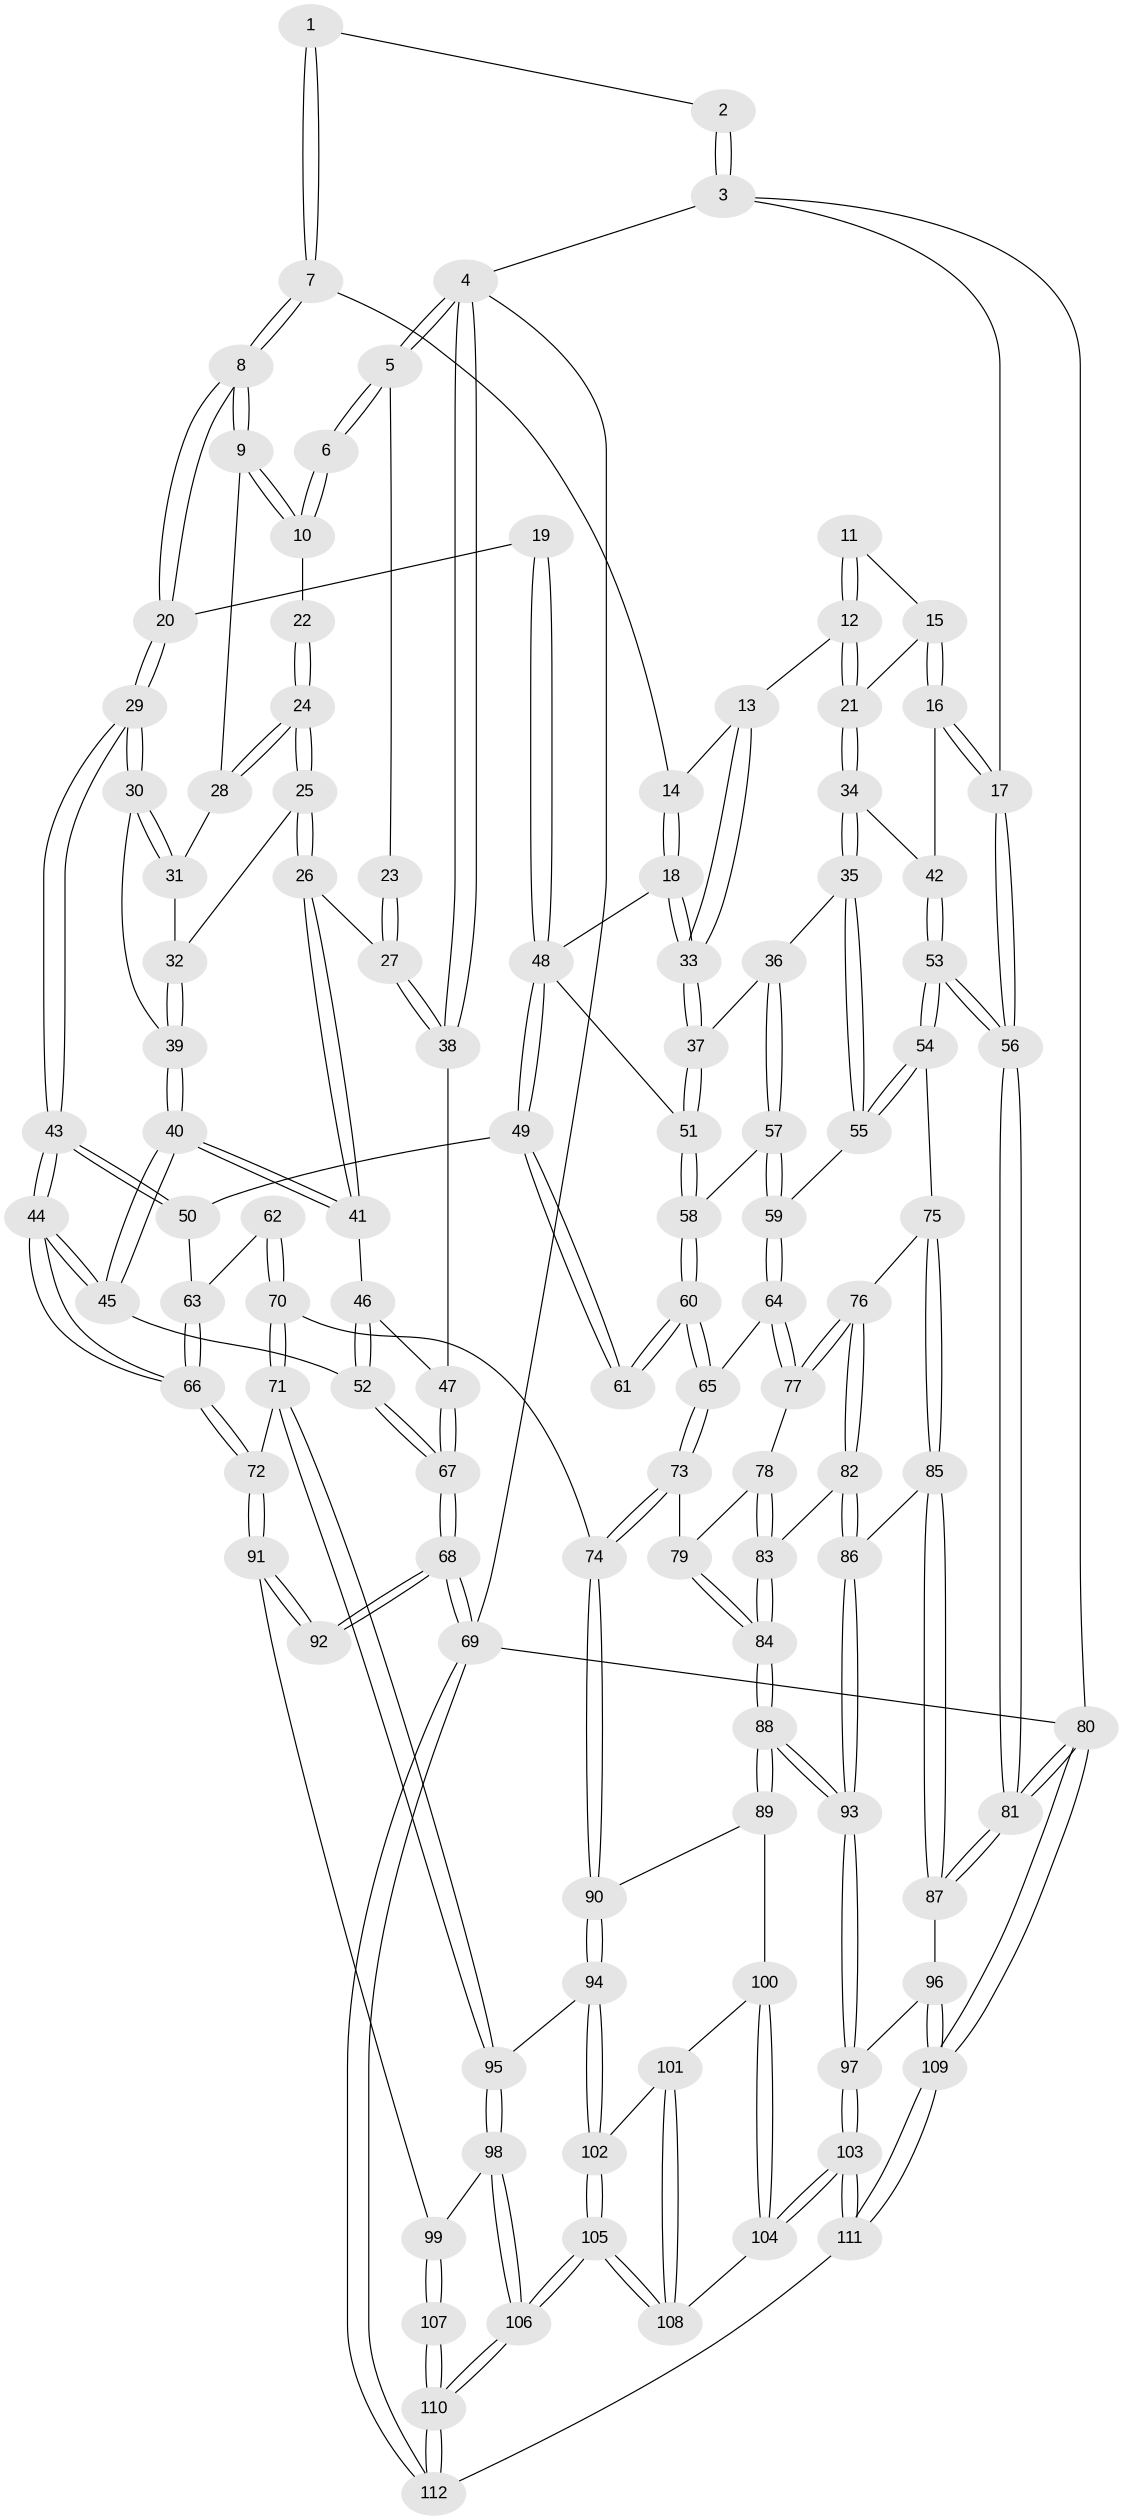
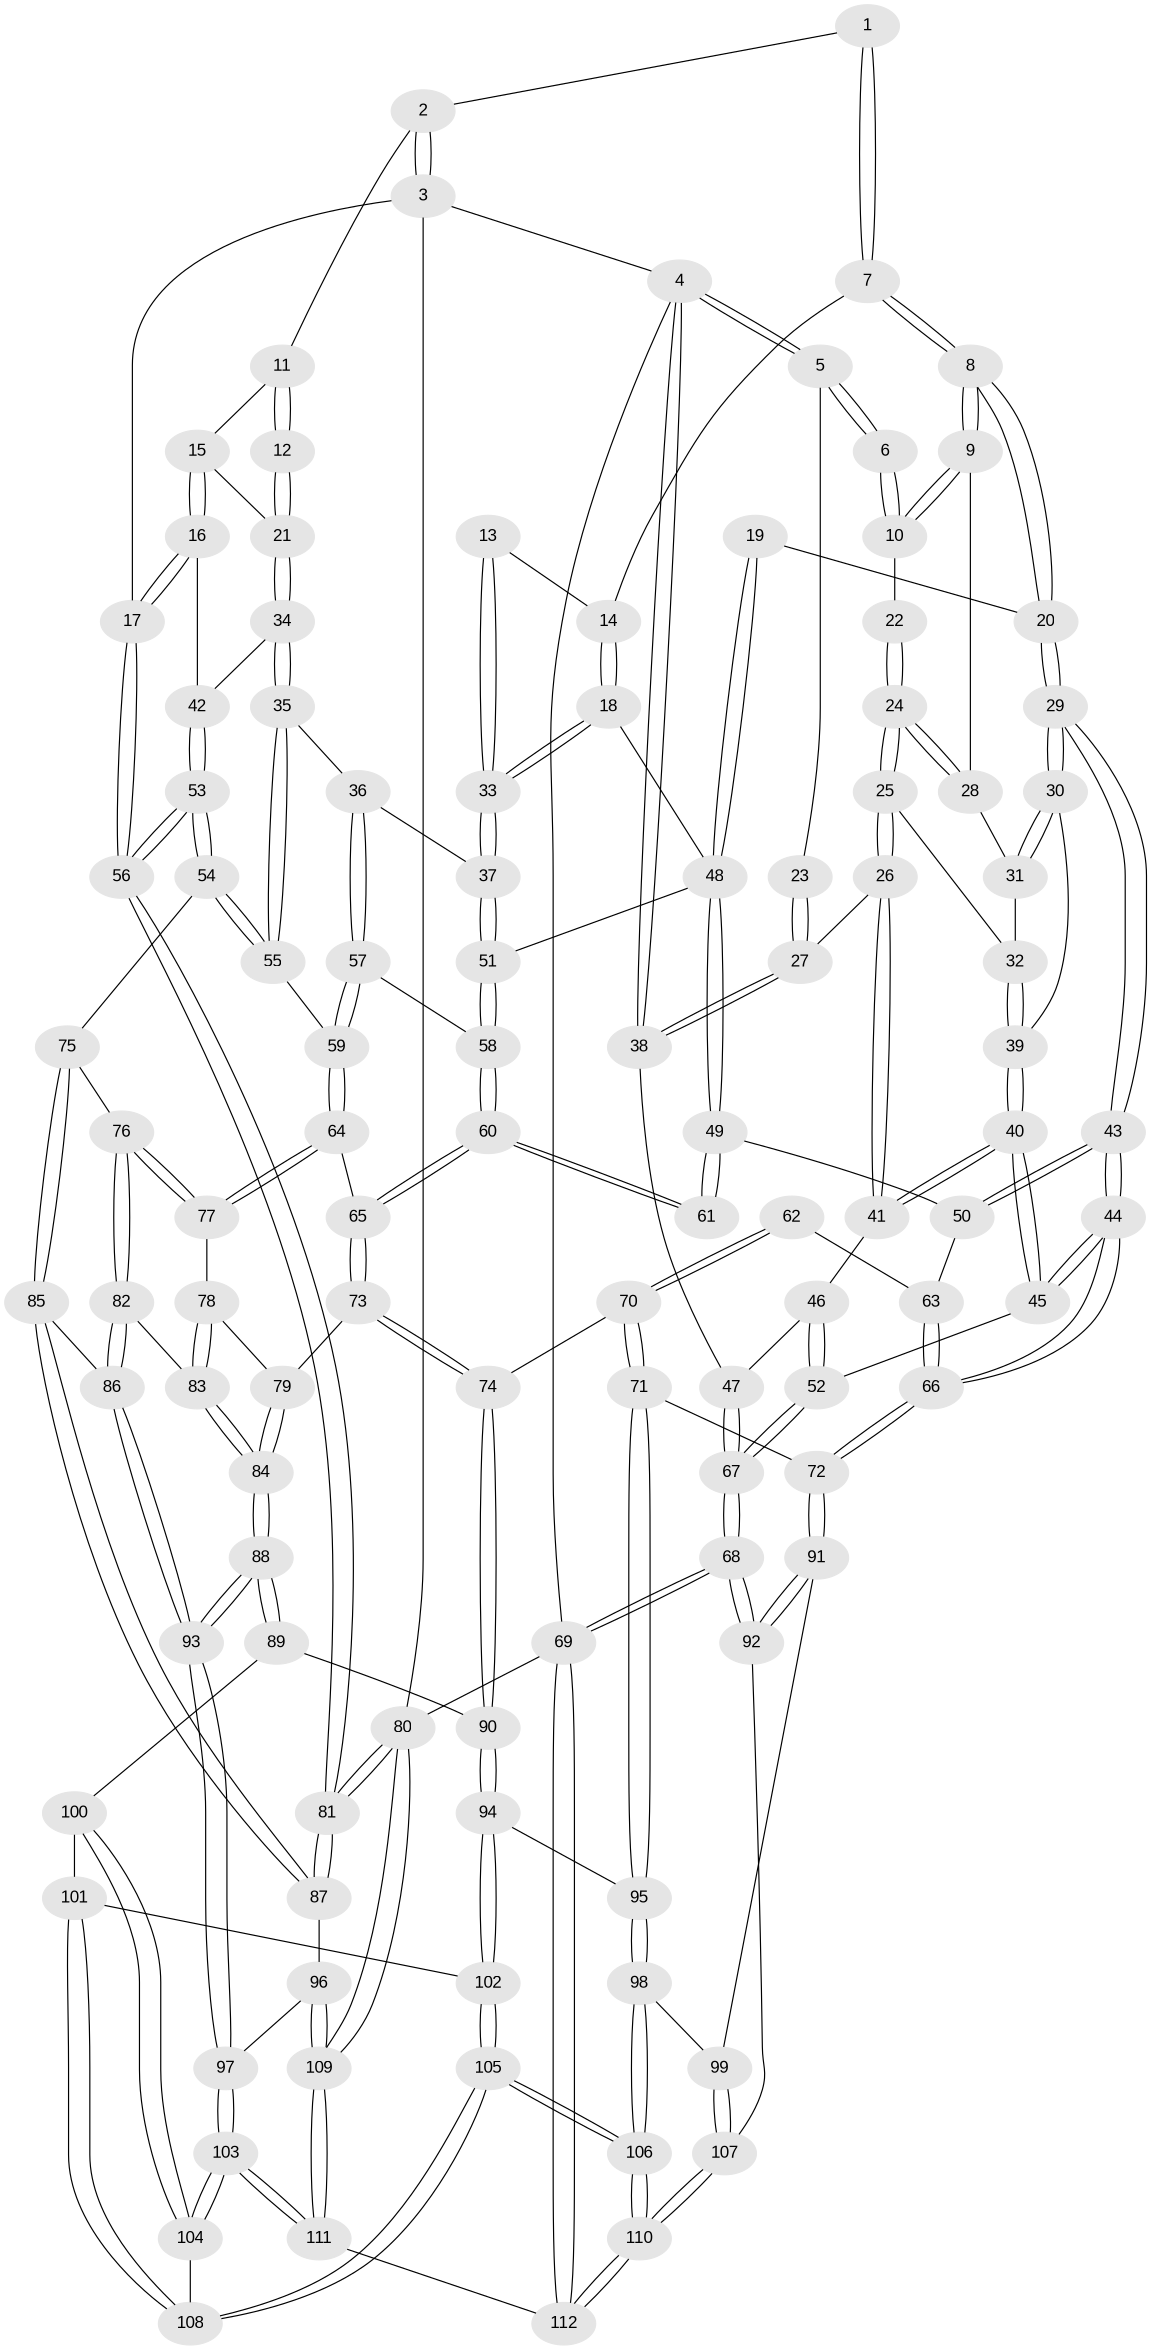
none -> (347, 236)
(798, 664) -> none
none -> (760, 1902)
